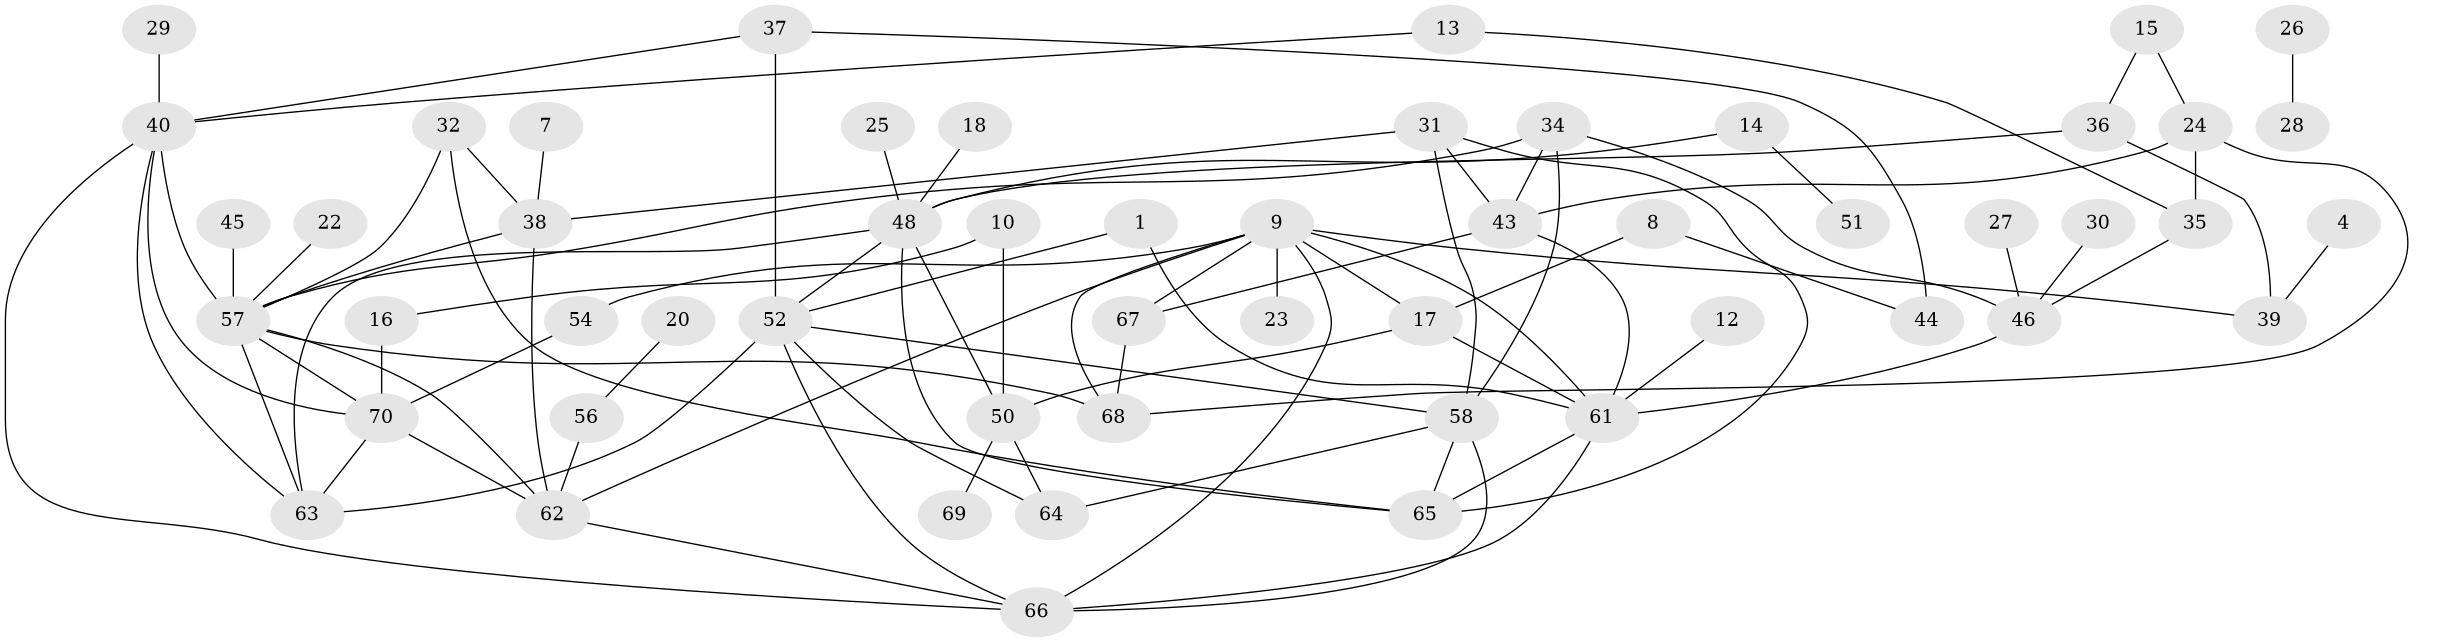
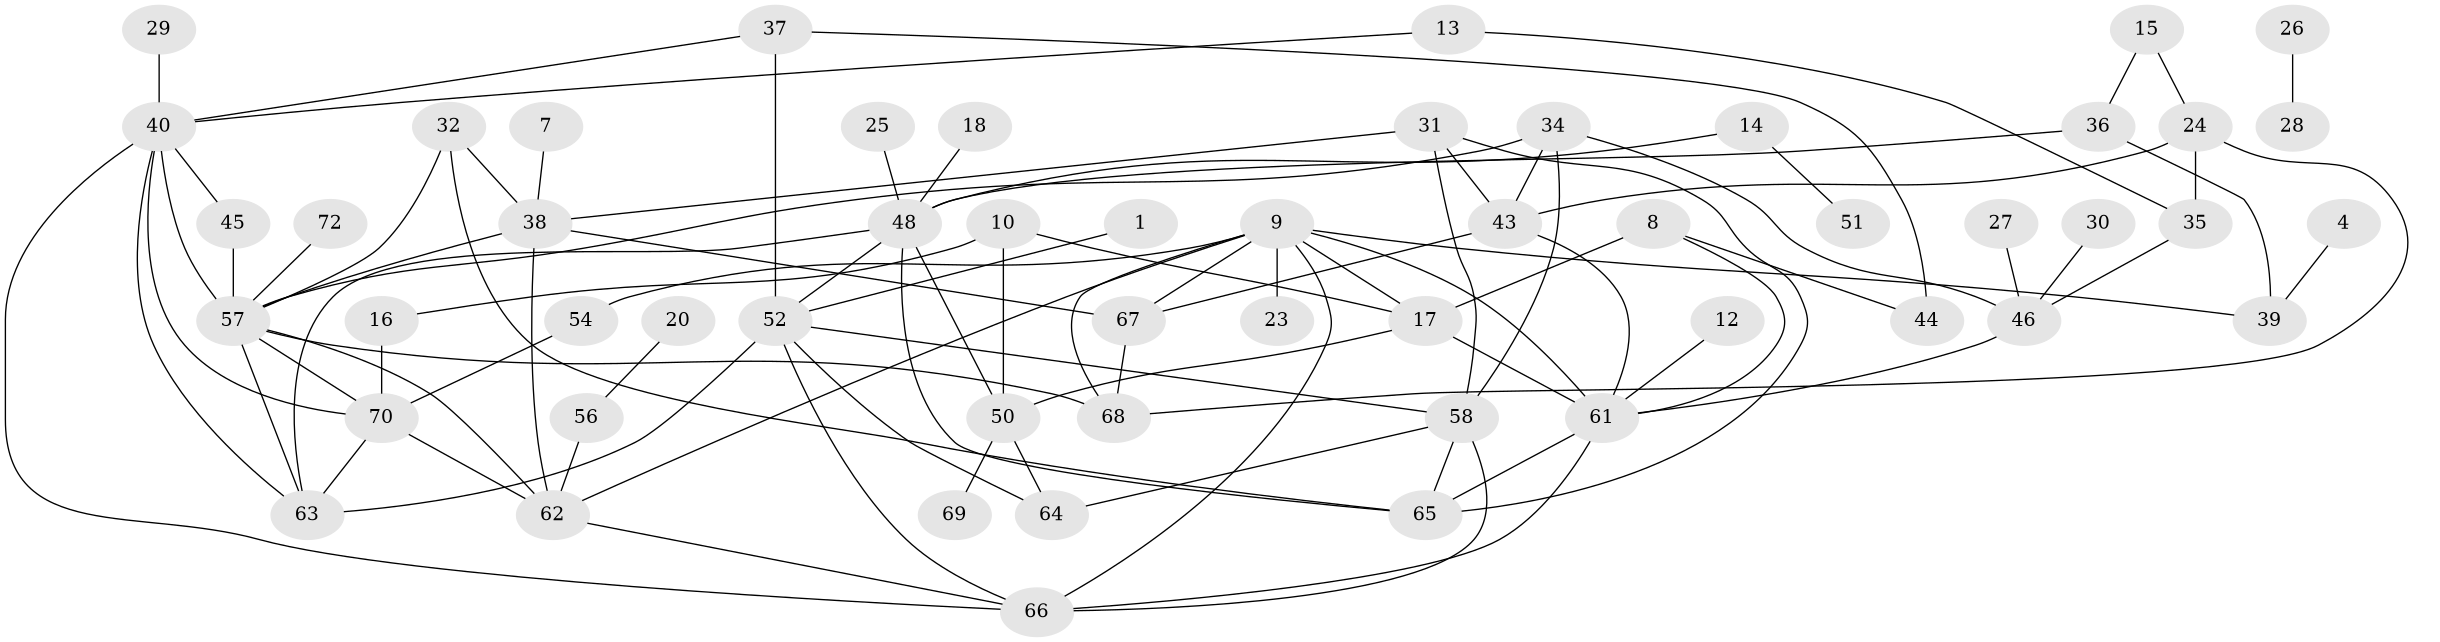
none -> (196, 175)
(330, 224) -> (330, 224)
none -> (1223, 276)
none -> (871, 279)
(1333, 383) -> (1777, 343)
